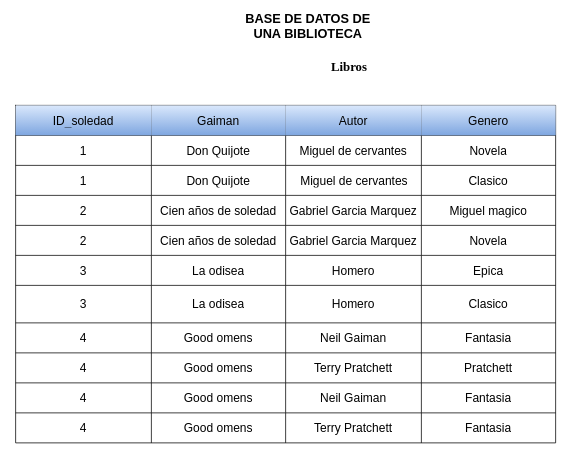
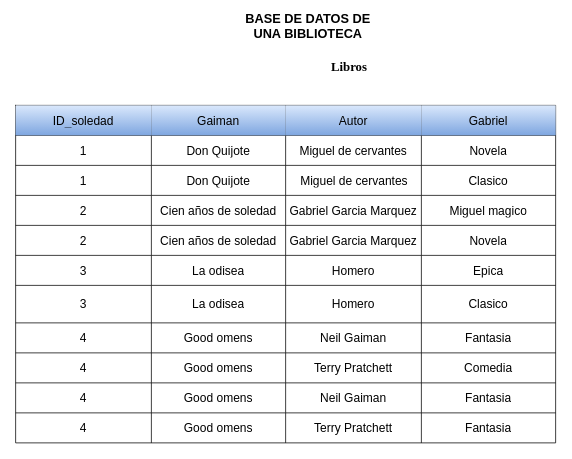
(488, 120) -> (488, 120)
(488, 368) -> (488, 368)
